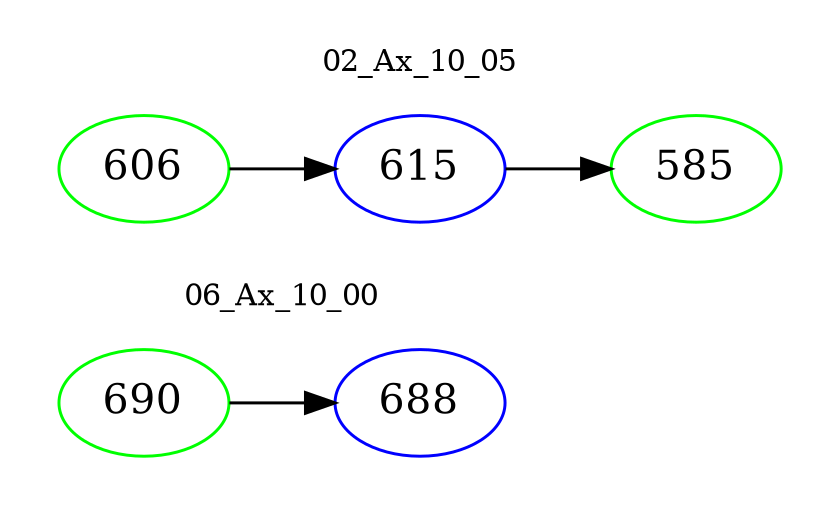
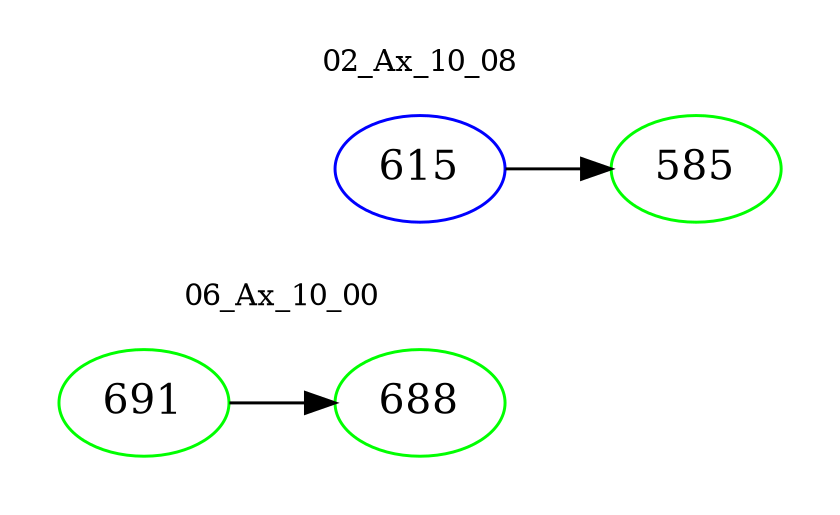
(420, 64) -> (420, 64)
(144, 169) -> none
(144, 403) -> (144, 403)
(420, 403) -> (420, 403)
